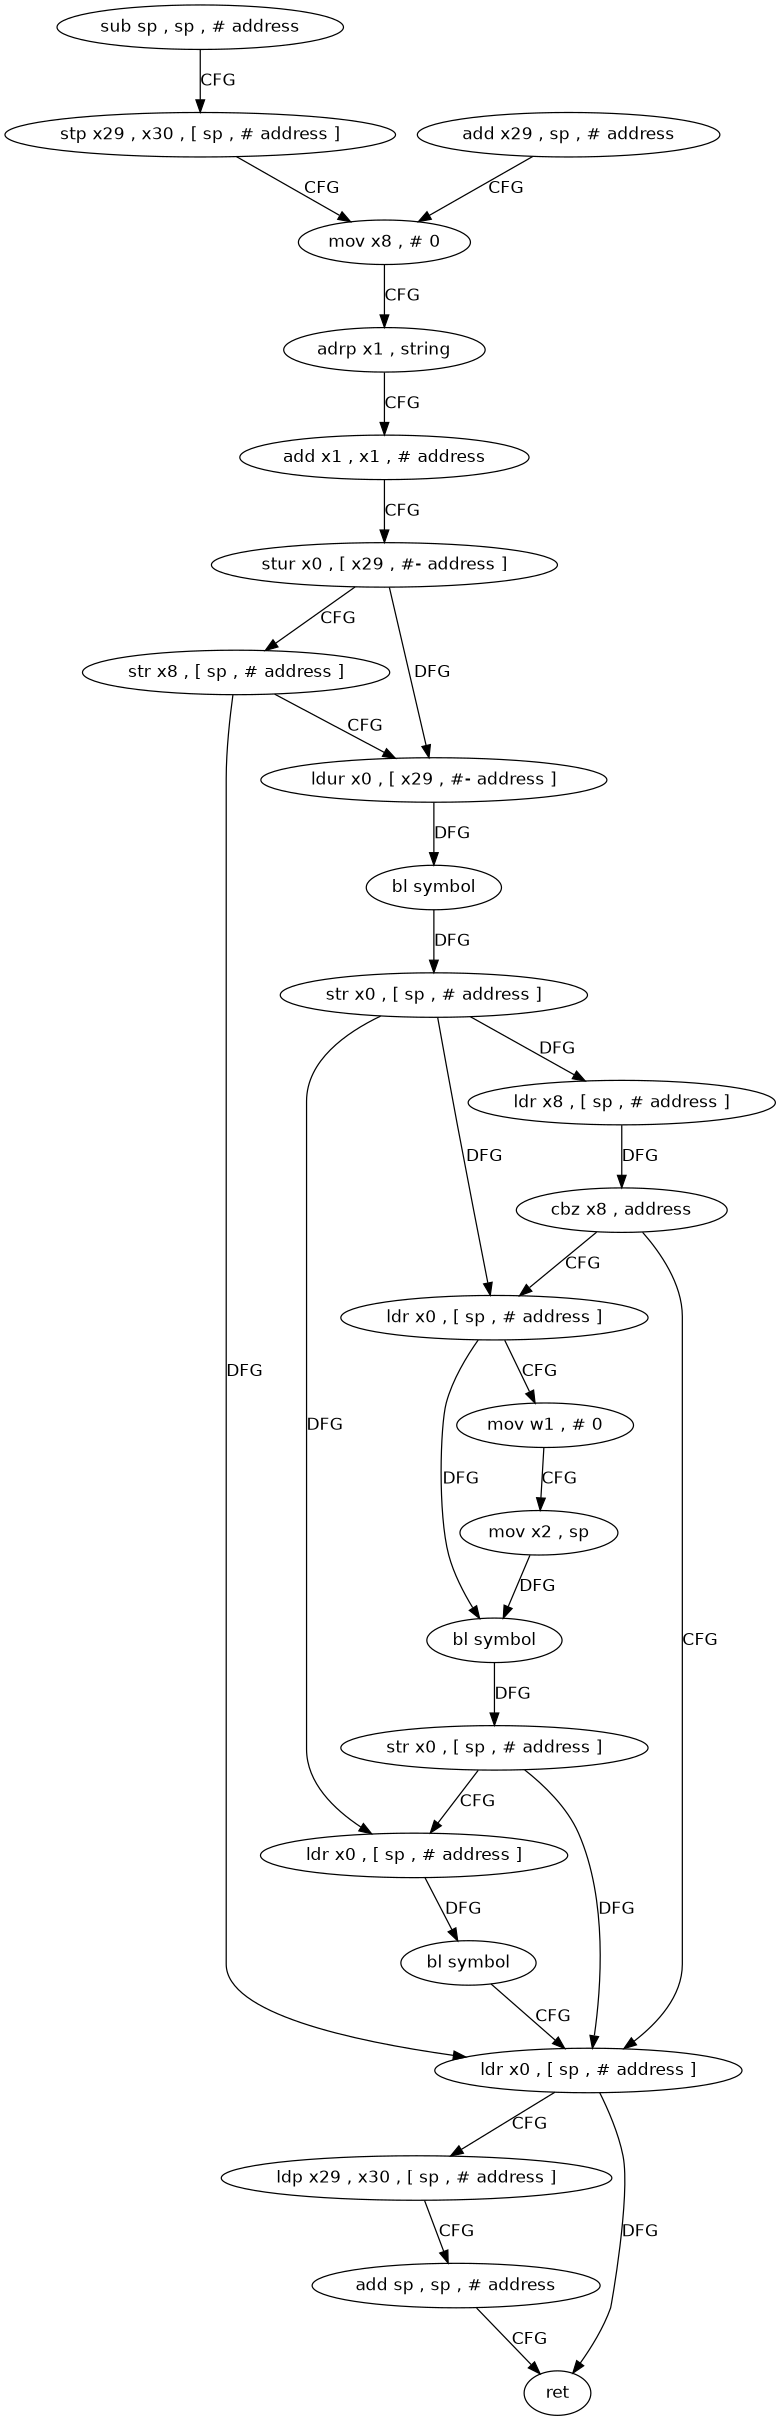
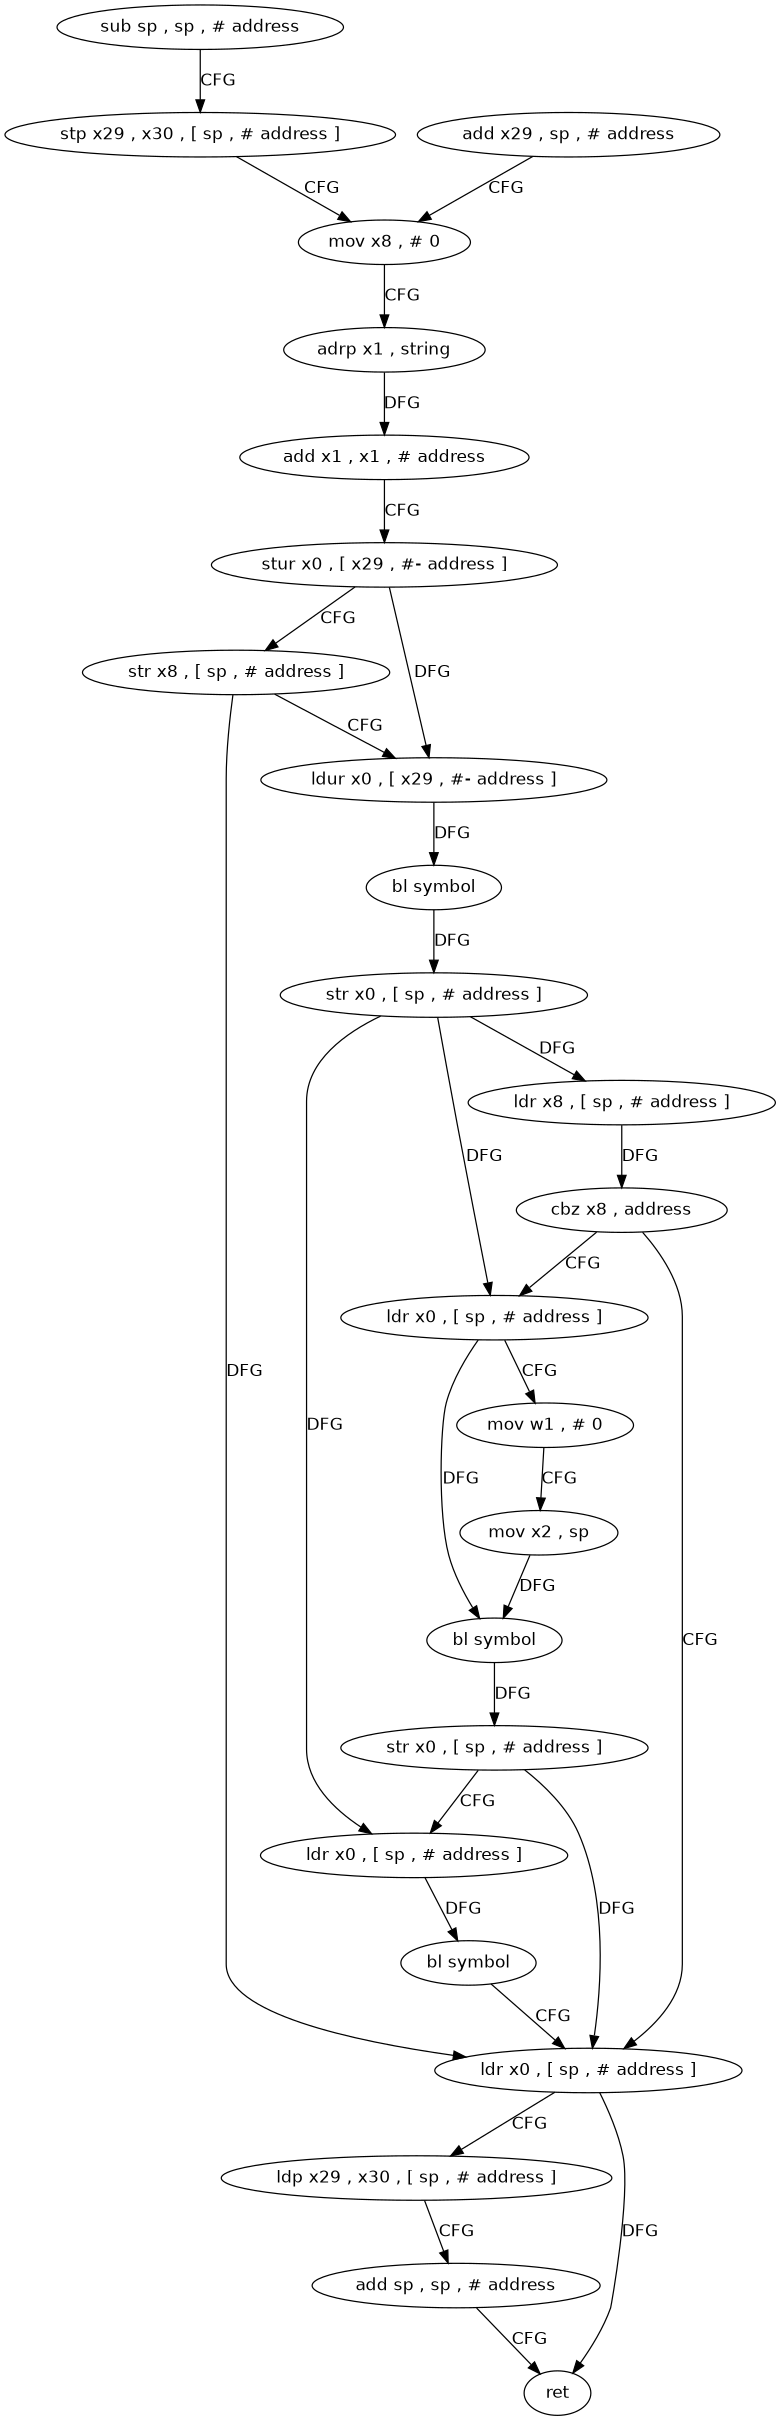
(402, 404) -> (402, 404)
